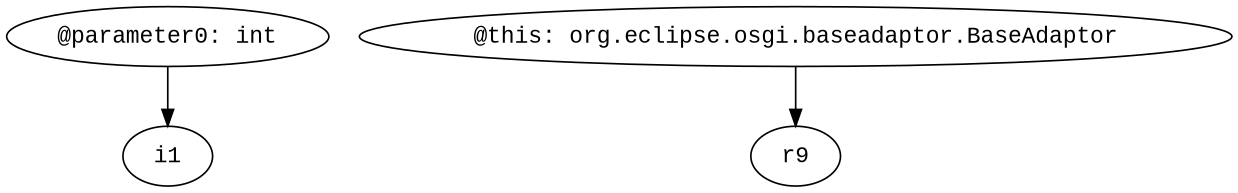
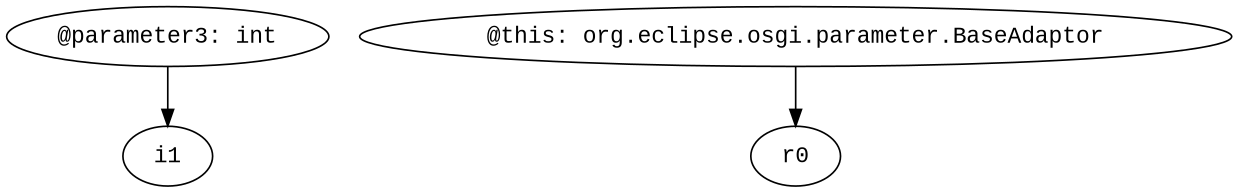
(168, 37) -> (168, 37)
(796, 37) -> (796, 37)
(796, 156) -> (796, 156)
